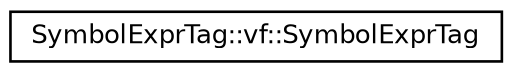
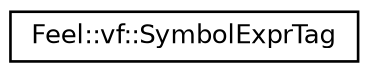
(256, 37) -> (184, 37)
